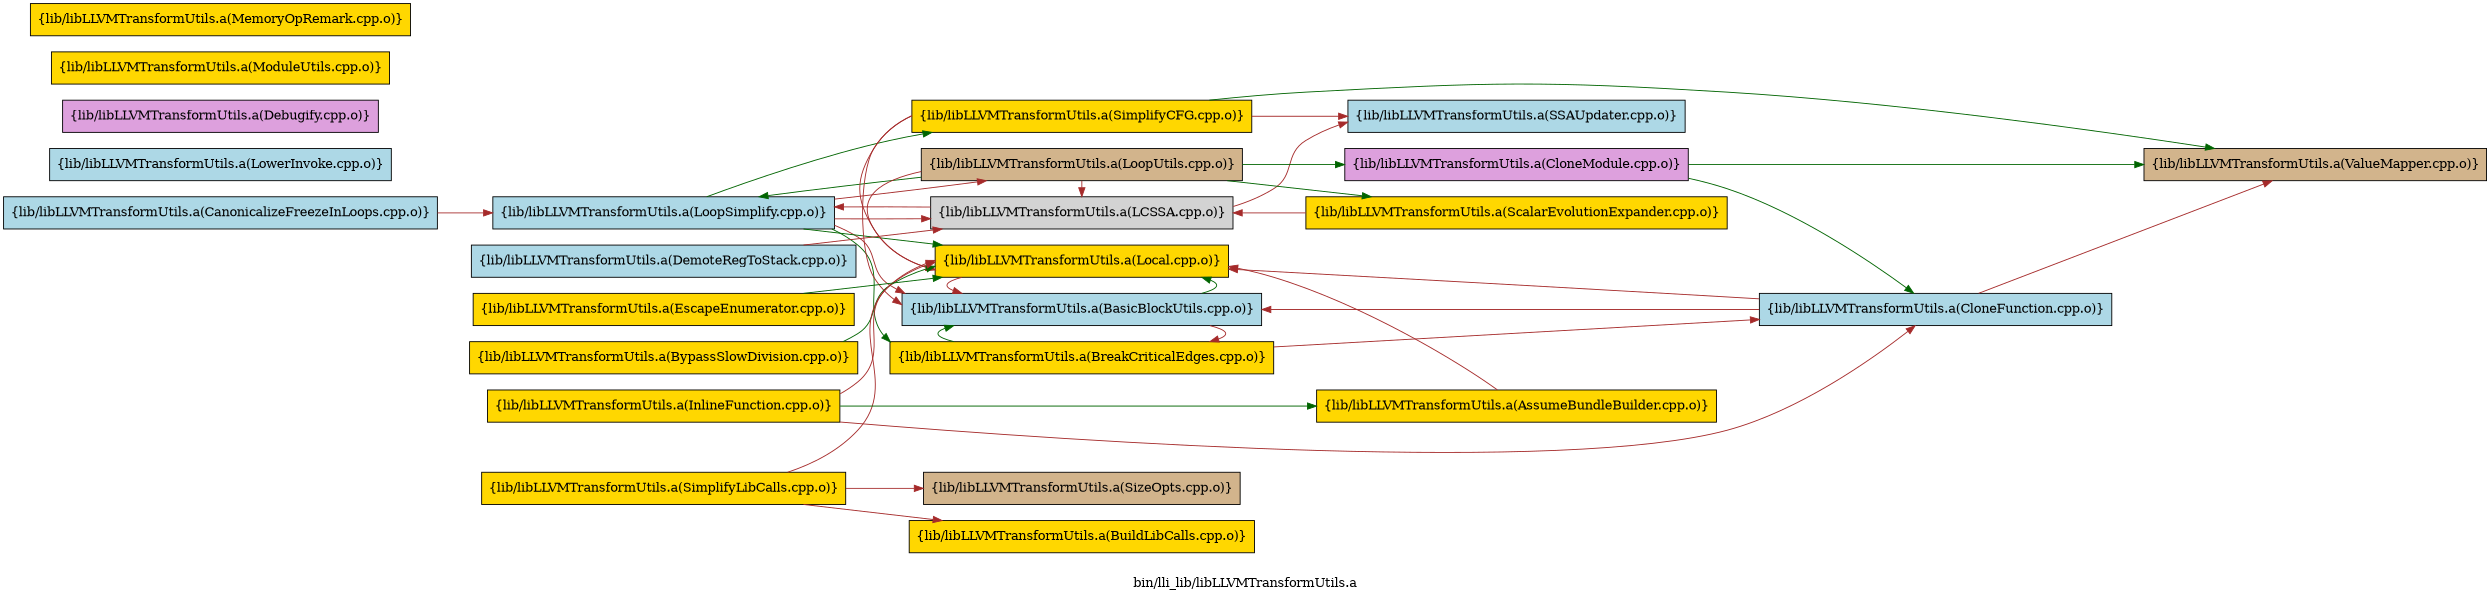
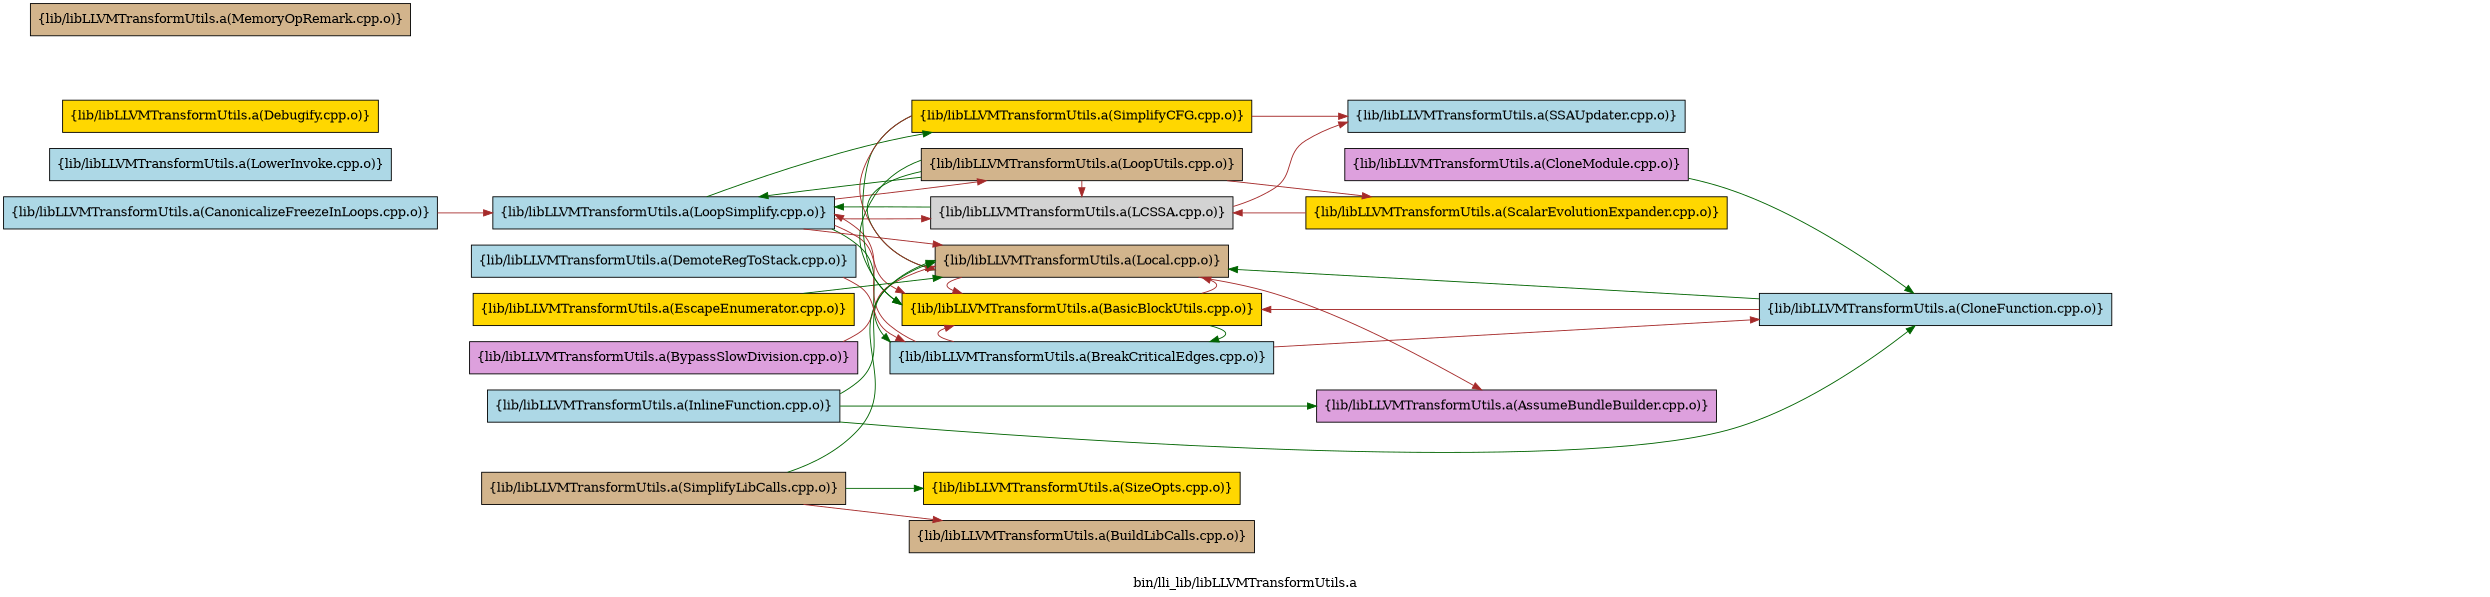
(220, 20) -> (220, 20)
(220, 68) -> none
(220, 116) -> (220, 116)
(1282, 165) -> (862, 222)
(2315, 165) -> none
(1295, 188) -> (1295, 188)
(887, 207) -> (887, 207)
(869, 218) -> (869, 218)
(863, 229) -> (863, 203)
(897, 240) -> (891, 239)
(839, 241) -> (868, 296)
(1082, 261) -> (1082, 261)
(1499, 284) -> (1499, 284)
(1214, 289) -> (1214, 289)
(878, 299) -> (878, 299)
(1082, 309) -> (1082, 309)
(1373, 317) -> (1341, 318)
none -> (884, 319)
(874, 323) -> (874, 323)
(1223, 330) -> (1223, 330)
(941, 337) -> (941, 337)
(664, 358) -> (664, 358)
(1082, 358) -> (1082, 358)
(875, 377) -> (875, 377)
(664, 406) -> (664, 406)
(1517, 406) -> (1517, 406)
(1388, 452) -> (1388, 452)
(664, 488) -> (664, 488)
(880, 488) -> (880, 488)
(1082, 488) -> (1082, 488)
(1082, 537) -> (1082, 537)
